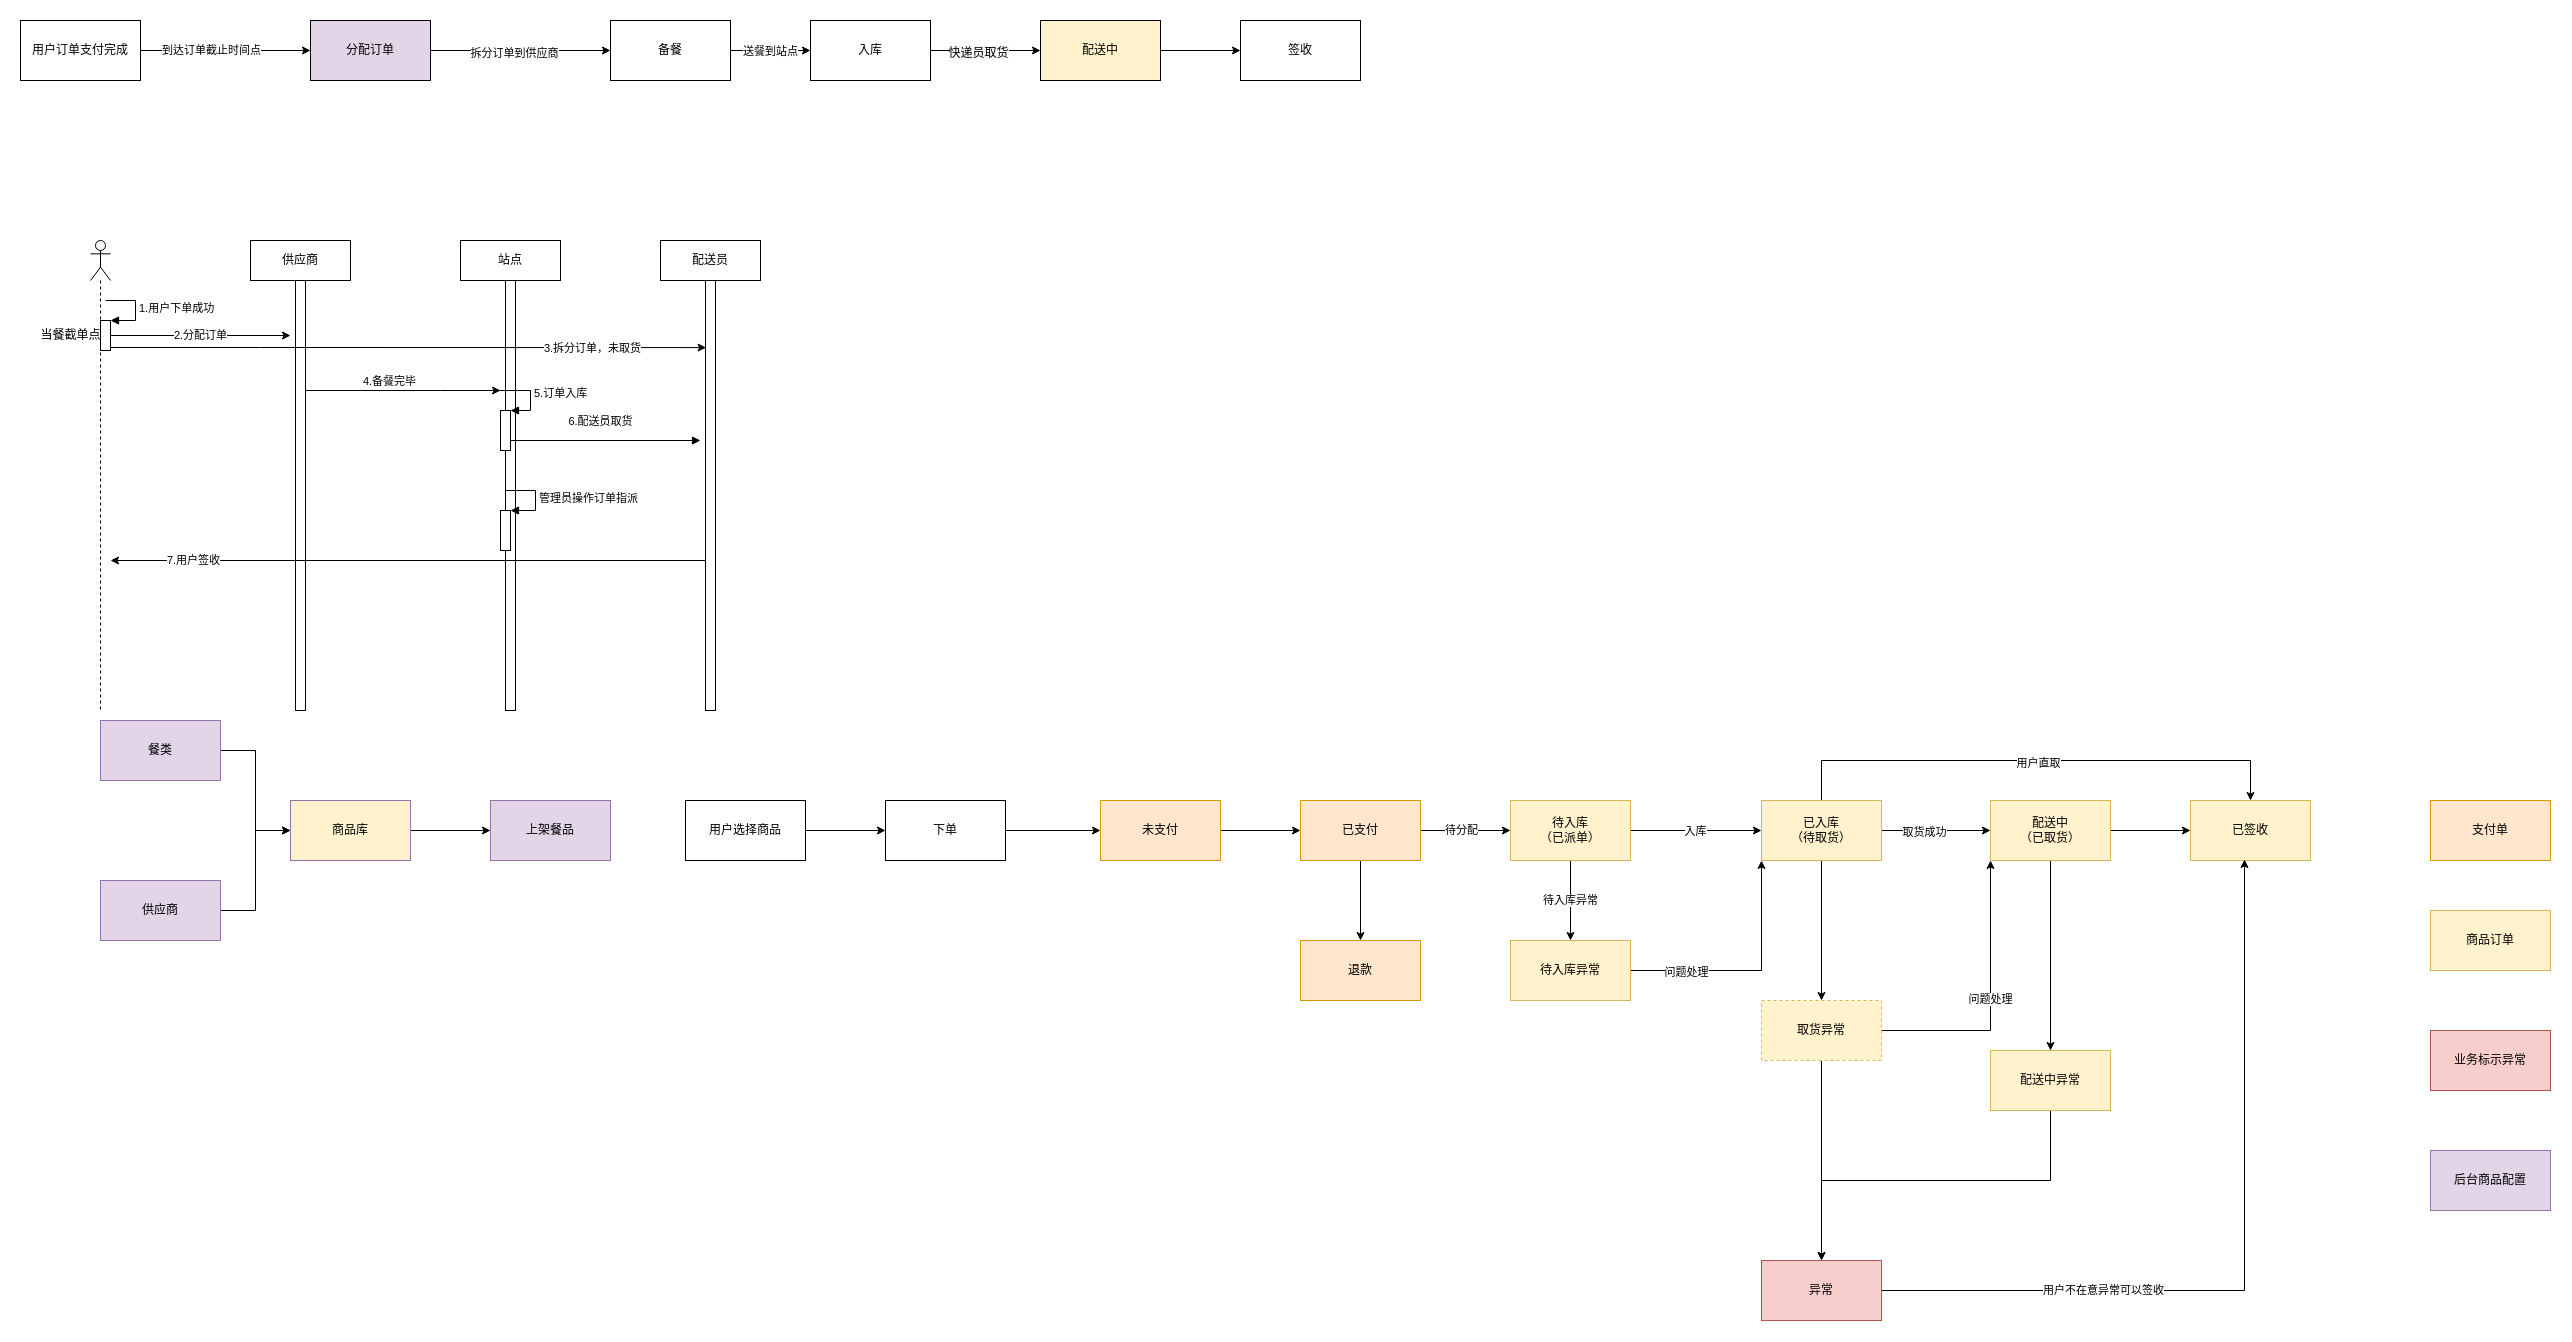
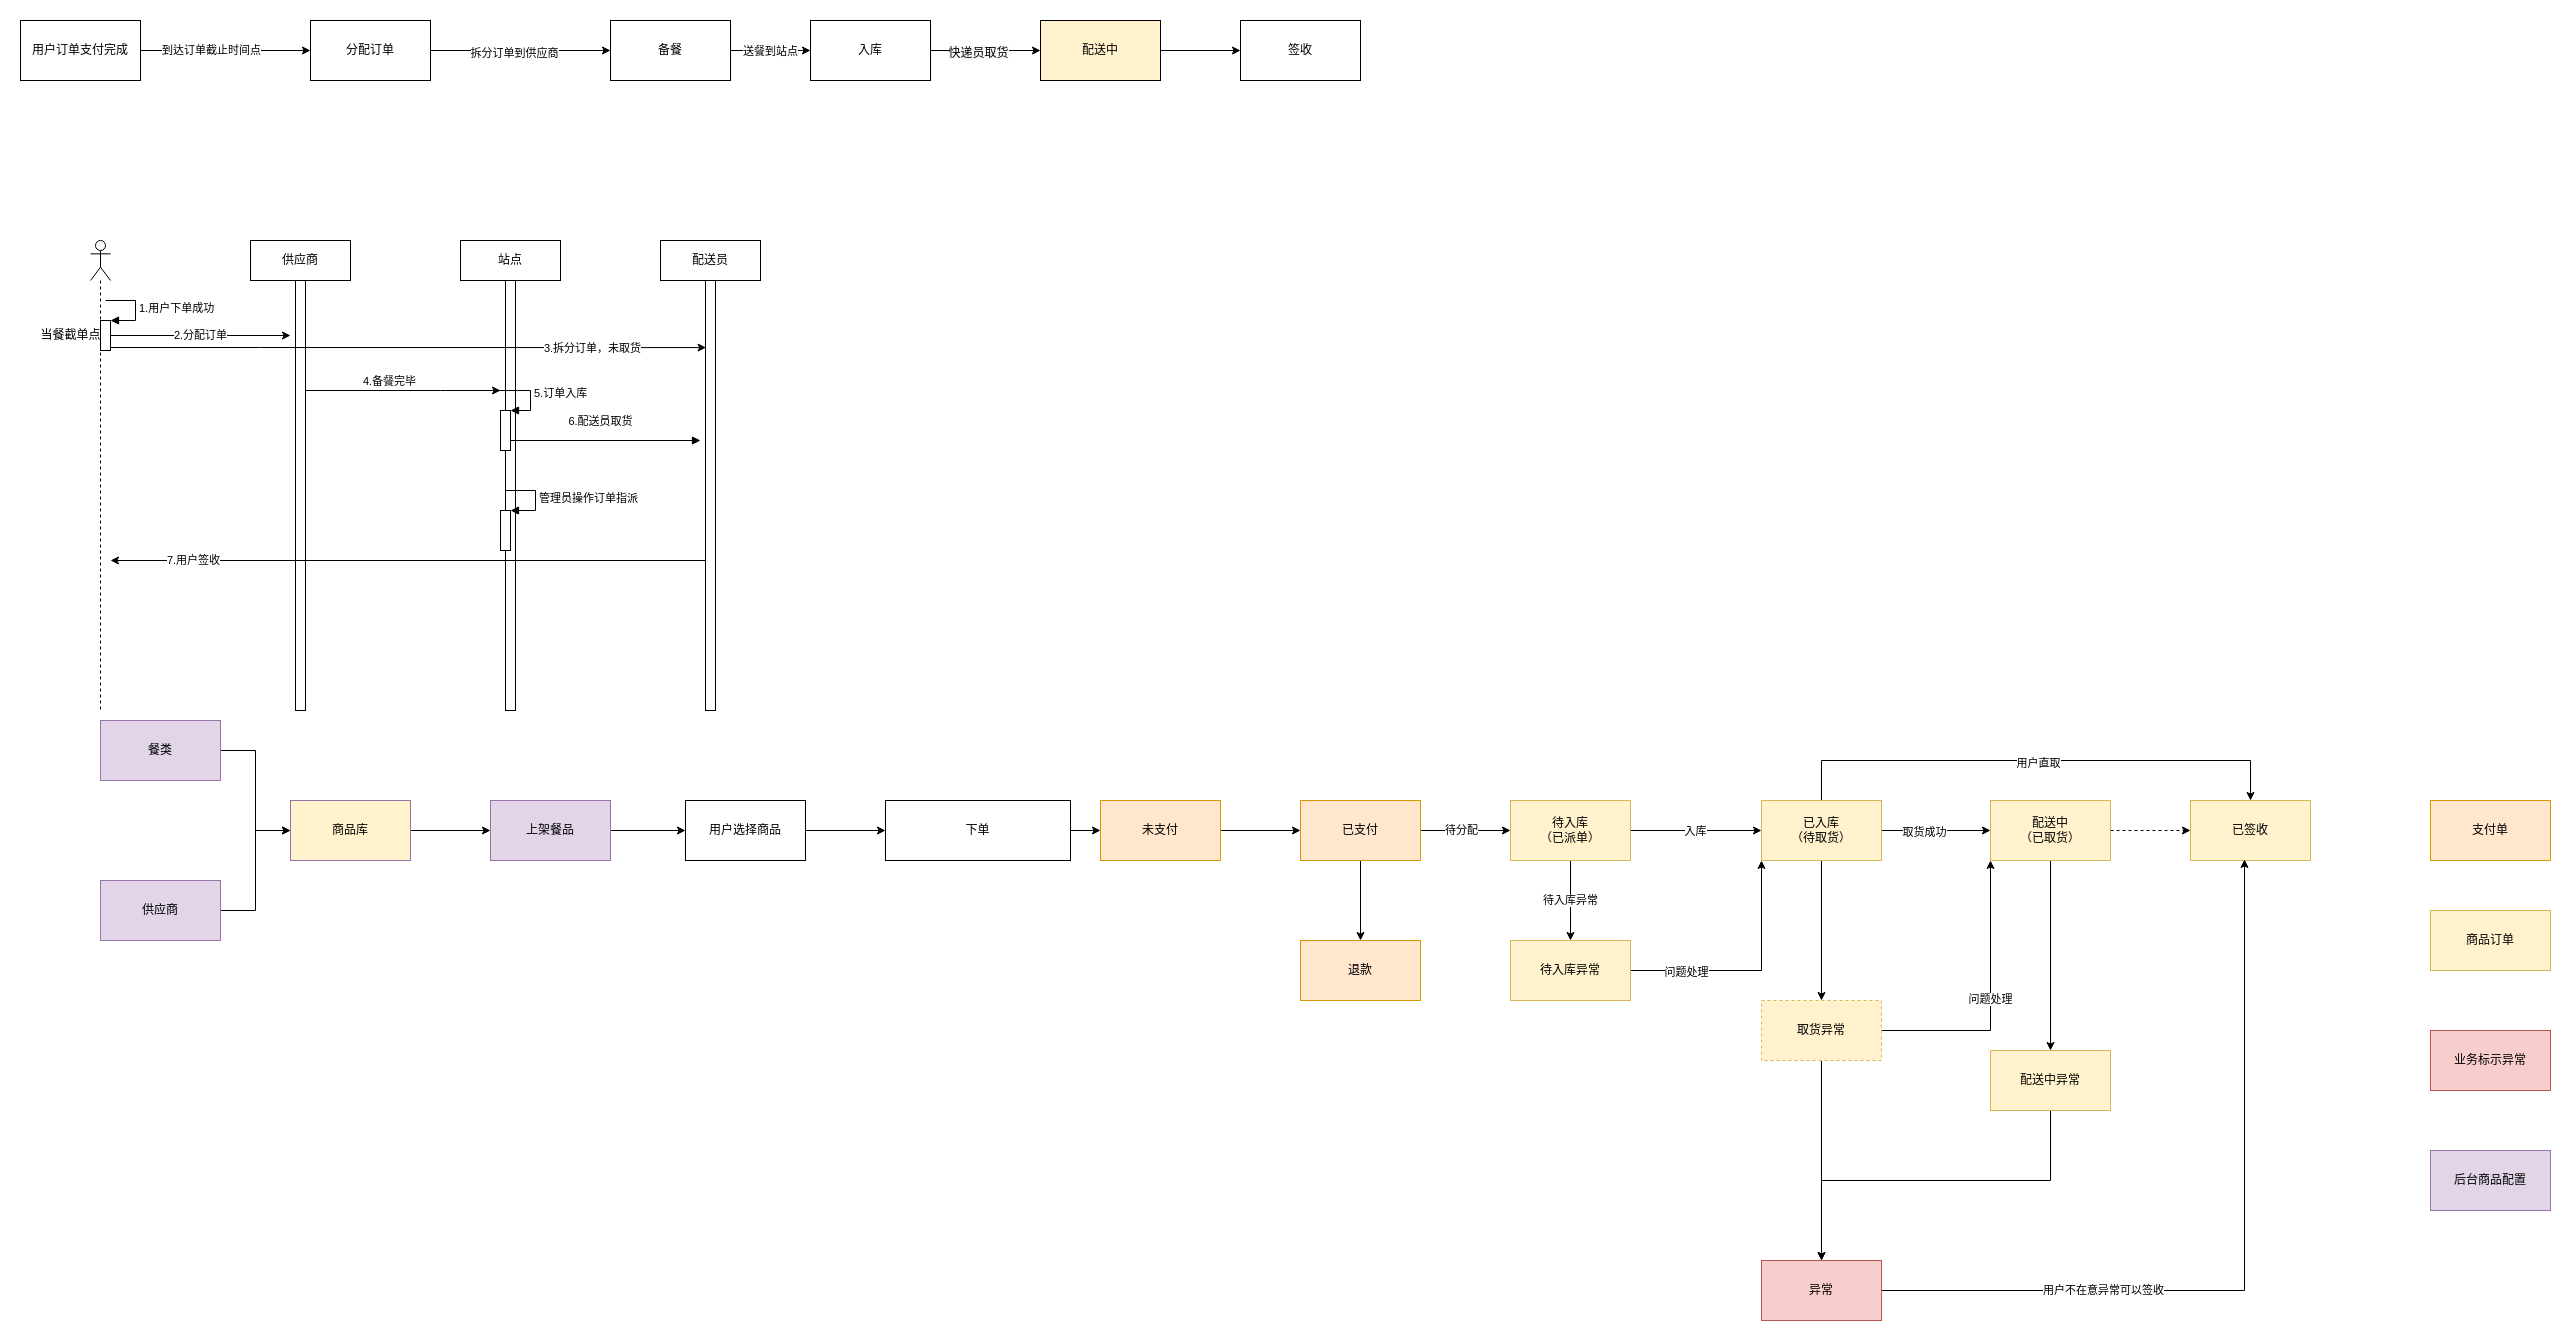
(371, 51) -> (371, 51)
none -> (645, 831)
(946, 831) -> (978, 831)
(2148, 831) -> (2148, 831)
